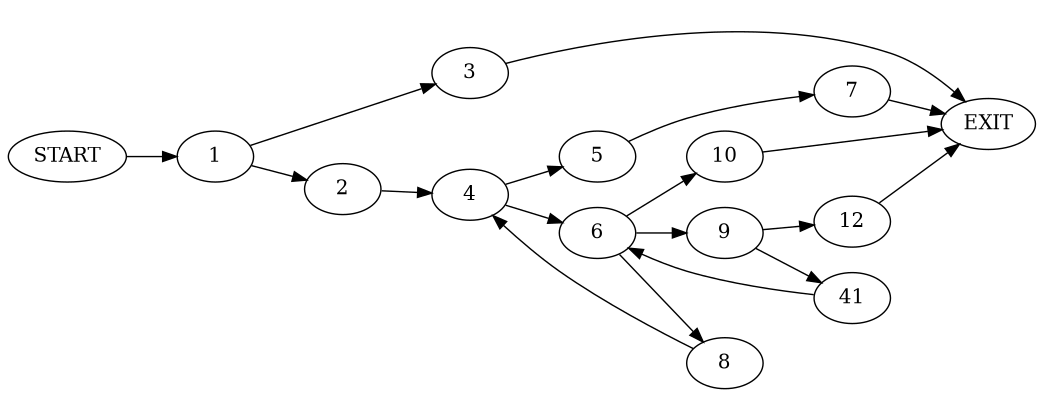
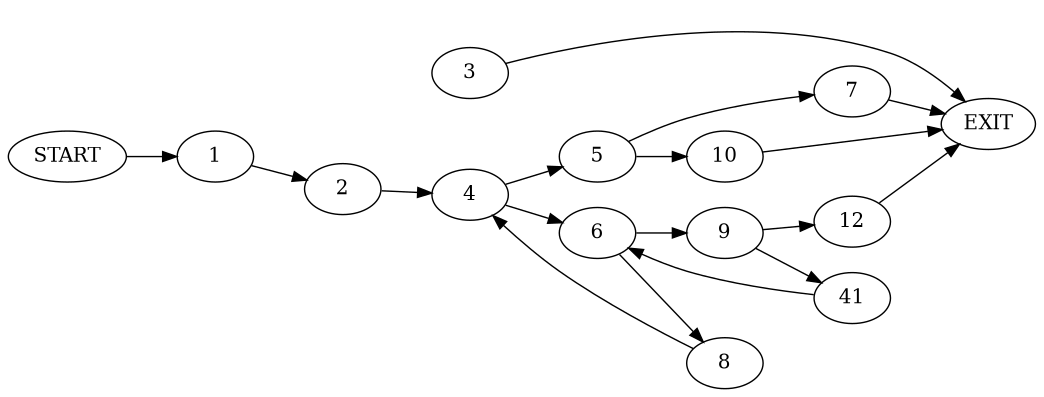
(336, 117) -> none
(655, 199) -> (654, 157)
